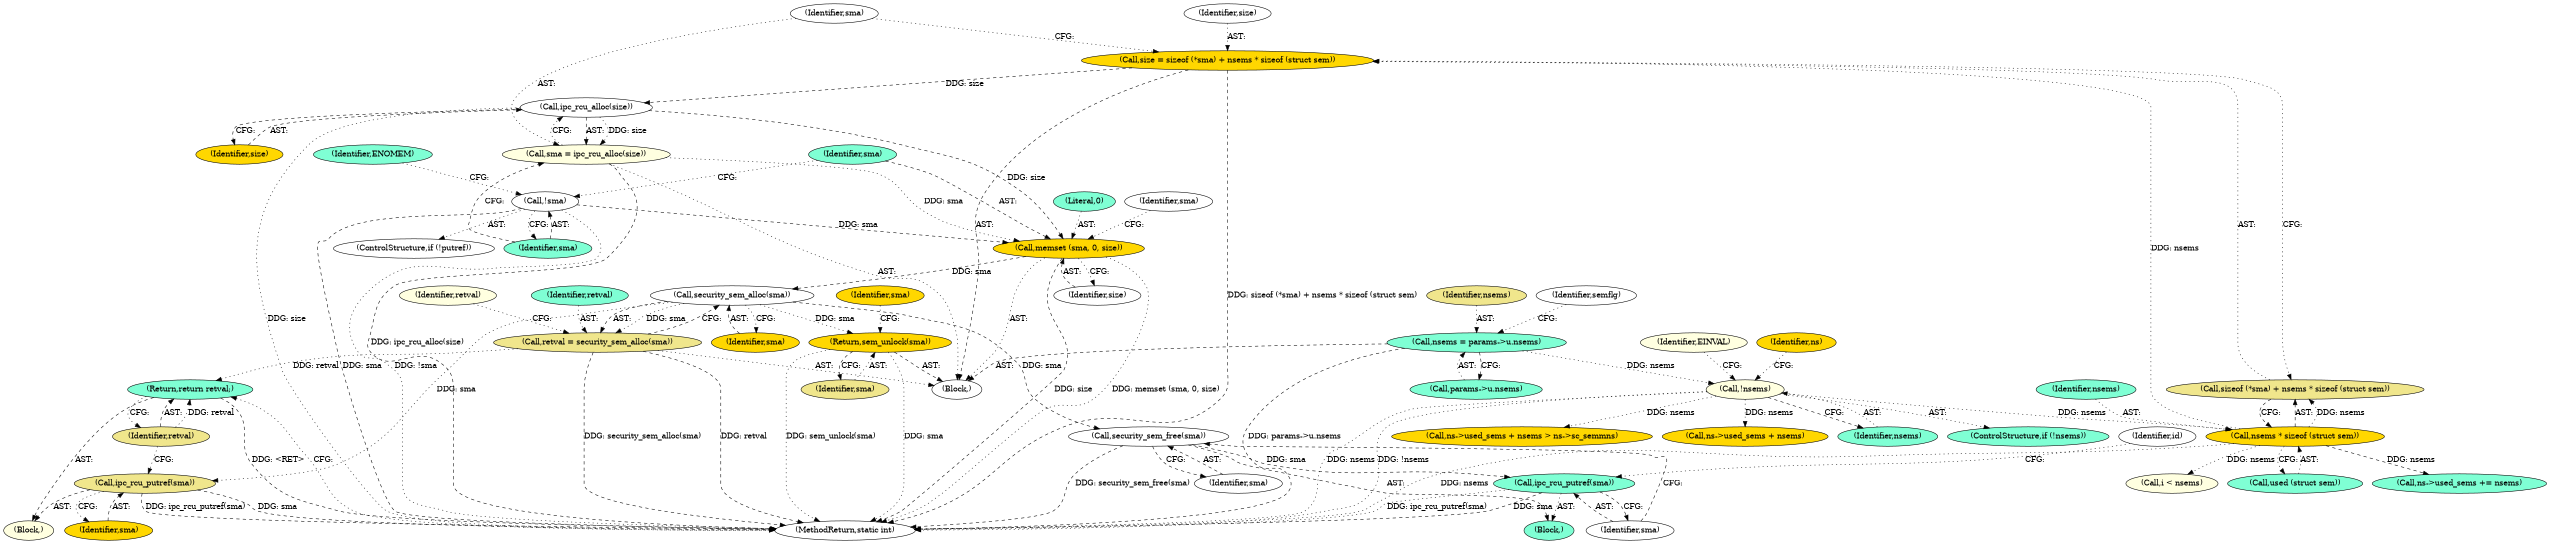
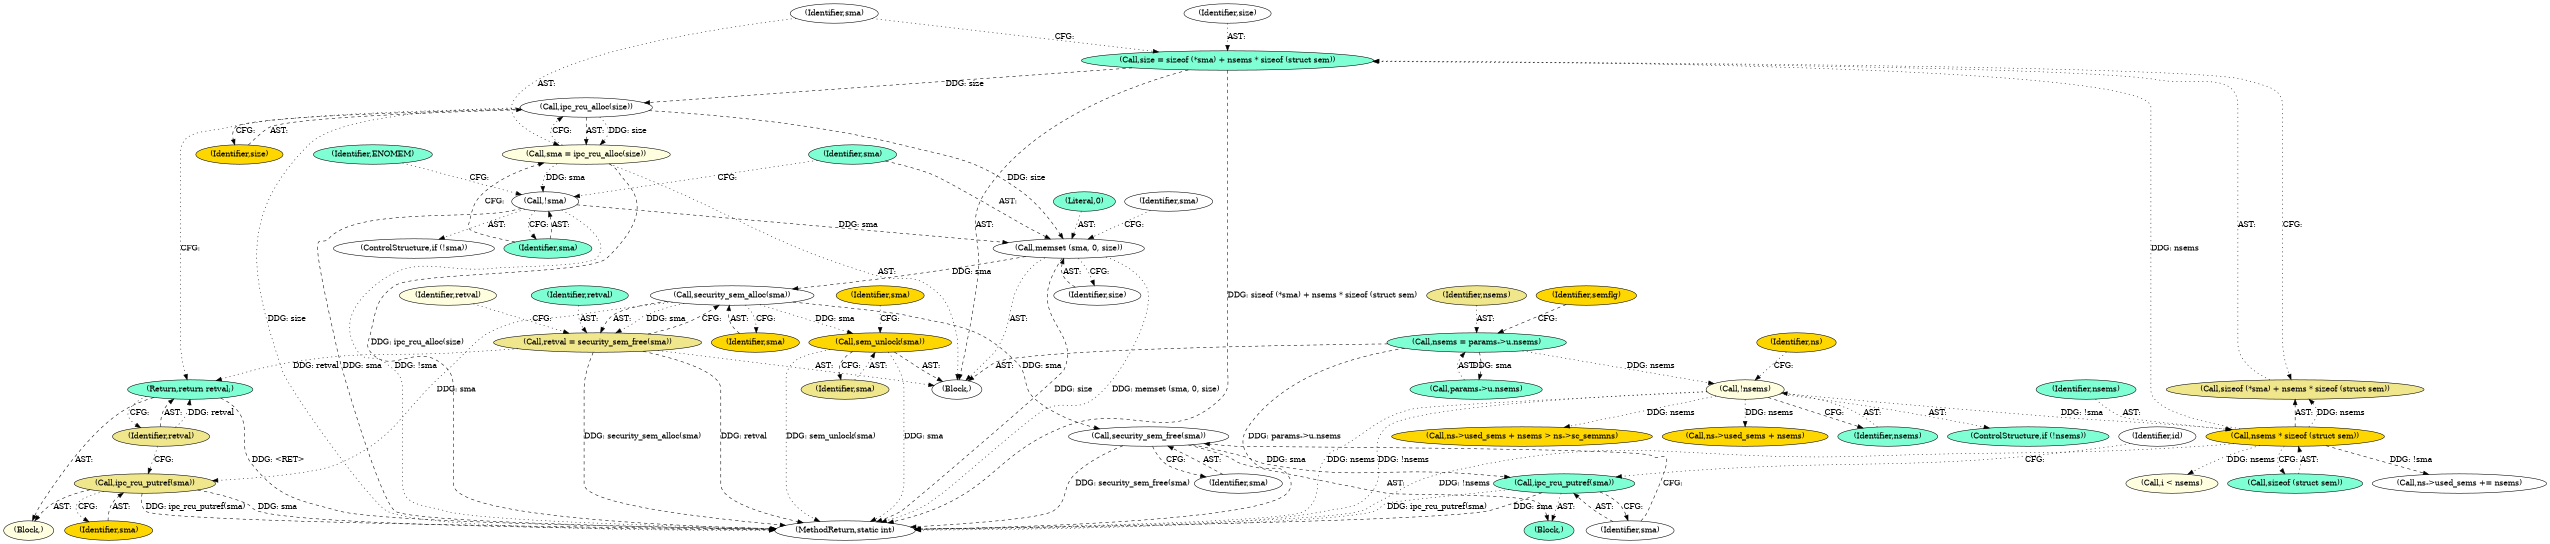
(1228, 61) -> (1228, 61)
(849, 169) -> (546, 173)
(414, 249) -> (414, 249)
(1069, 249) -> (1069, 249)
(1586, 296) -> (1586, 296)
(1535, 318) -> (1535, 318)
(598, 343) -> (598, 343)
(880, 343) -> (880, 343)
(1694, 343) -> none
(1492, 366) -> (1492, 366)
(2260, 410) -> none
(2082, 413) -> (2082, 413)
(2411, 460) -> (2411, 460)
(1464, 484) -> (1464, 484)
(2295, 484) -> (2295, 484)
(2459, 484) -> (2459, 484)
(350, 509) -> (220, 129)
